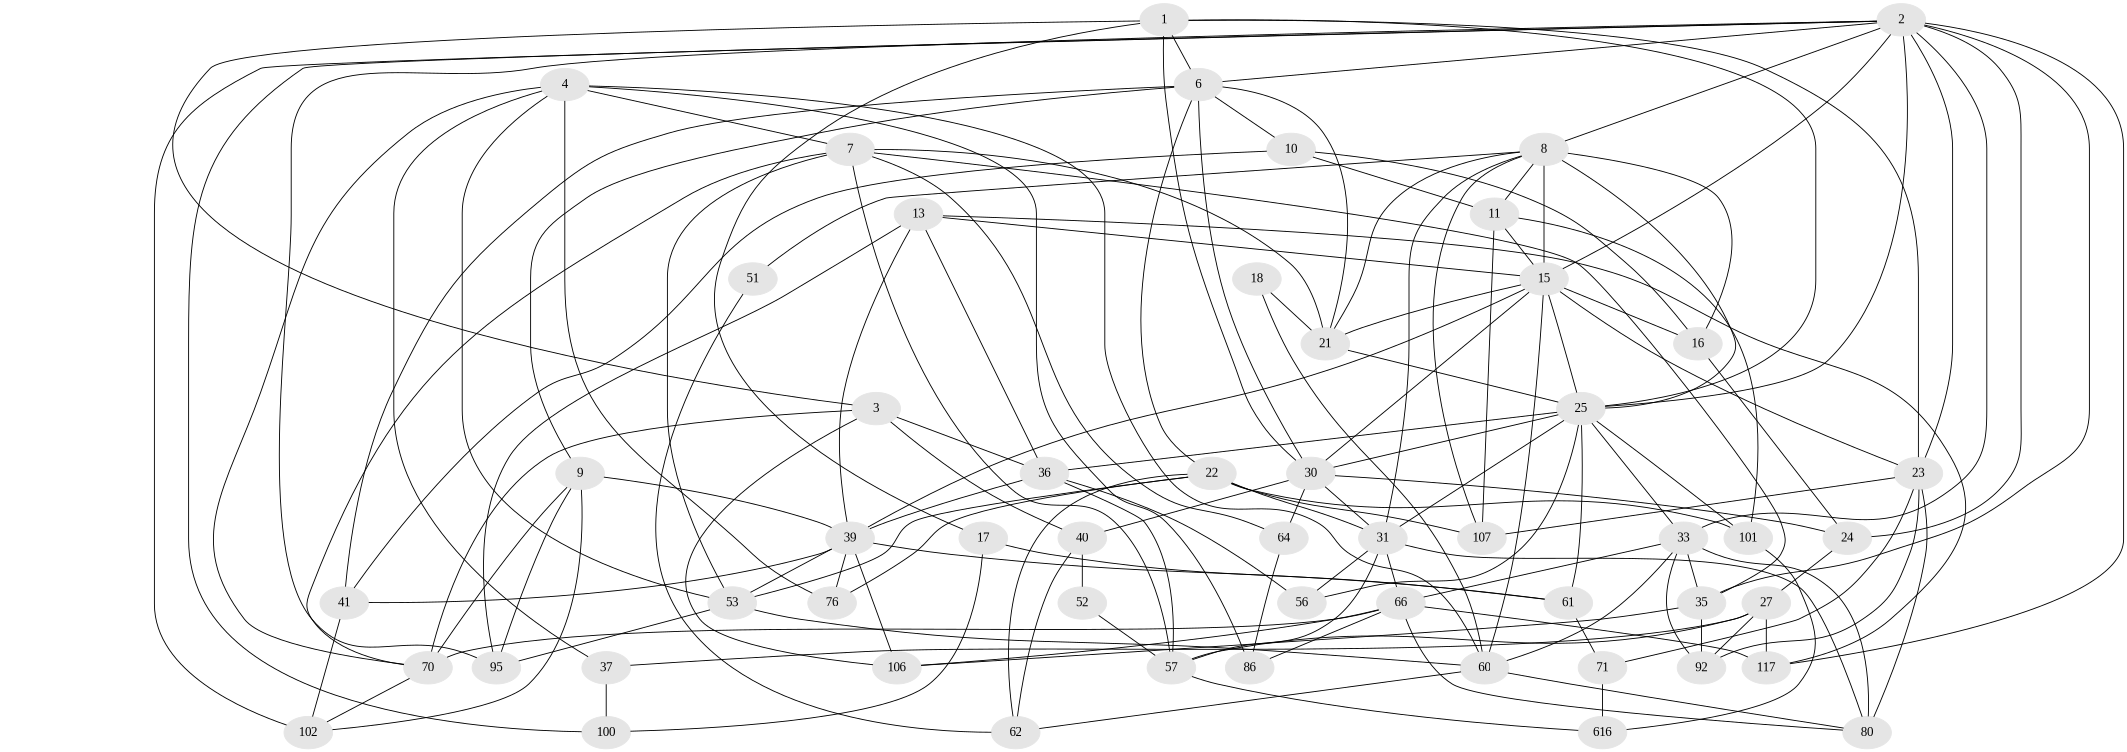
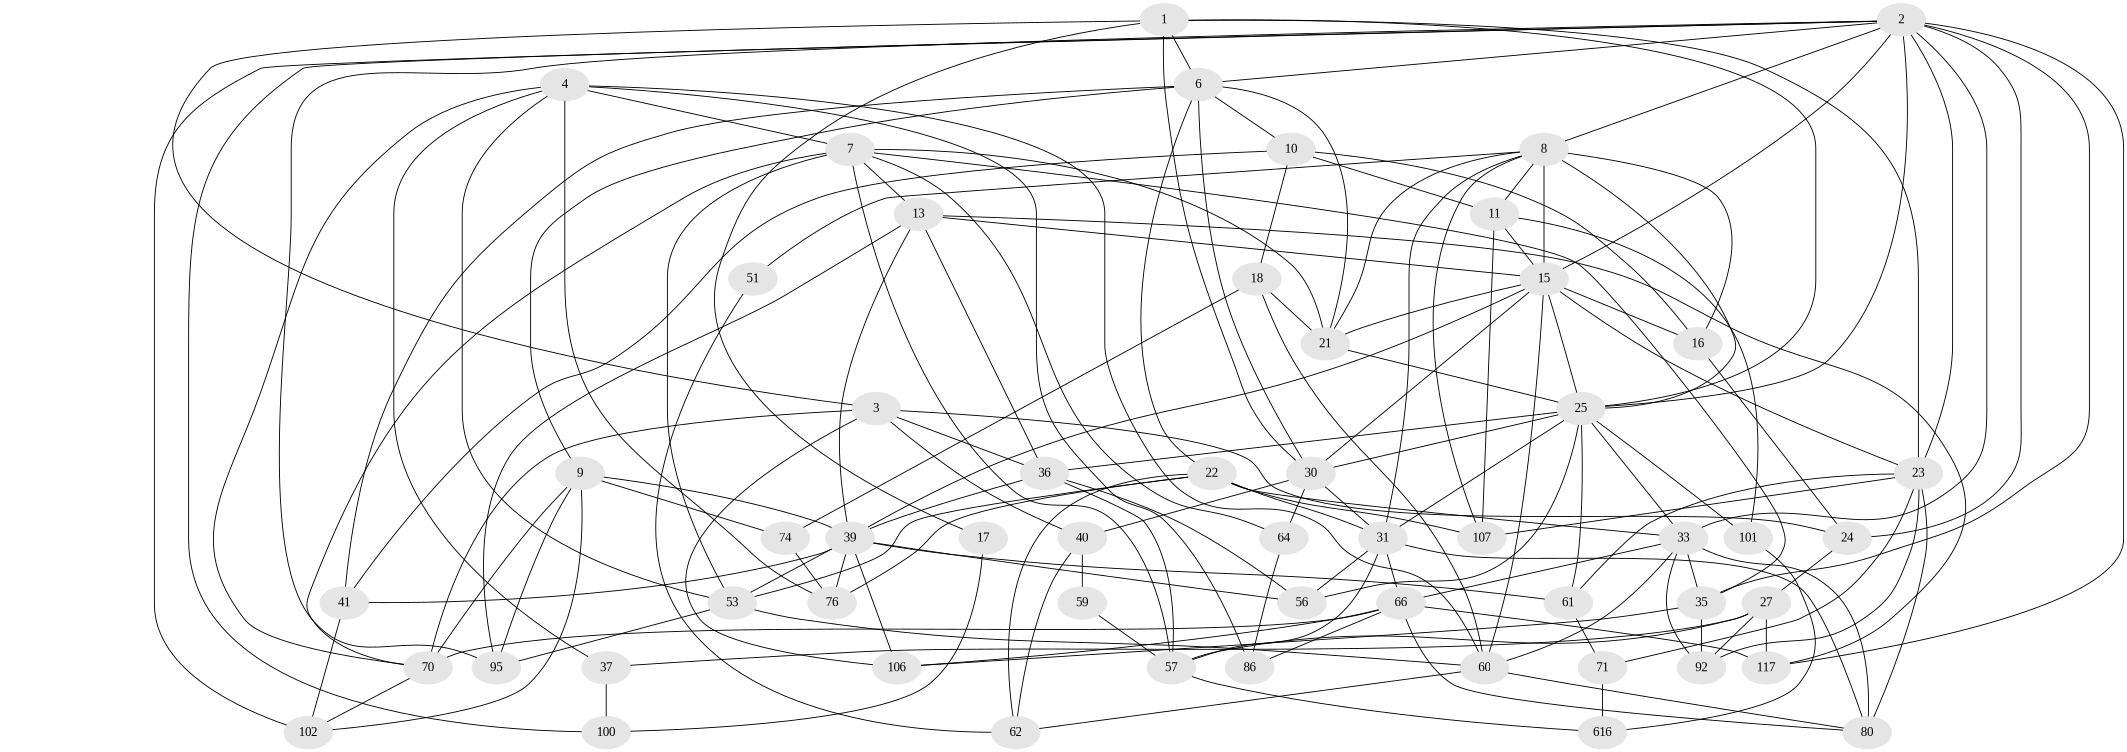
none -> (880, 178)
none -> (1274, 214)
(1569, 495) -> (1265, 479)
(1493, 503) -> (1530, 523)
none -> (785, 538)
none -> (1076, 572)
(1275, 576) -> (1722, 496)
(1082, 603) -> (1082, 603)
